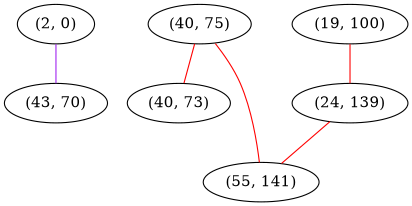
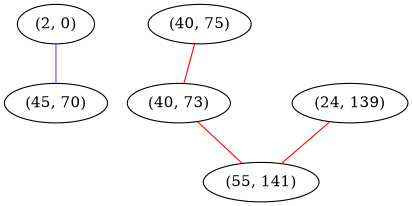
(350, 24) -> none
(246, 99) -> (220, 143)
(56, 103) -> (56, 103)
